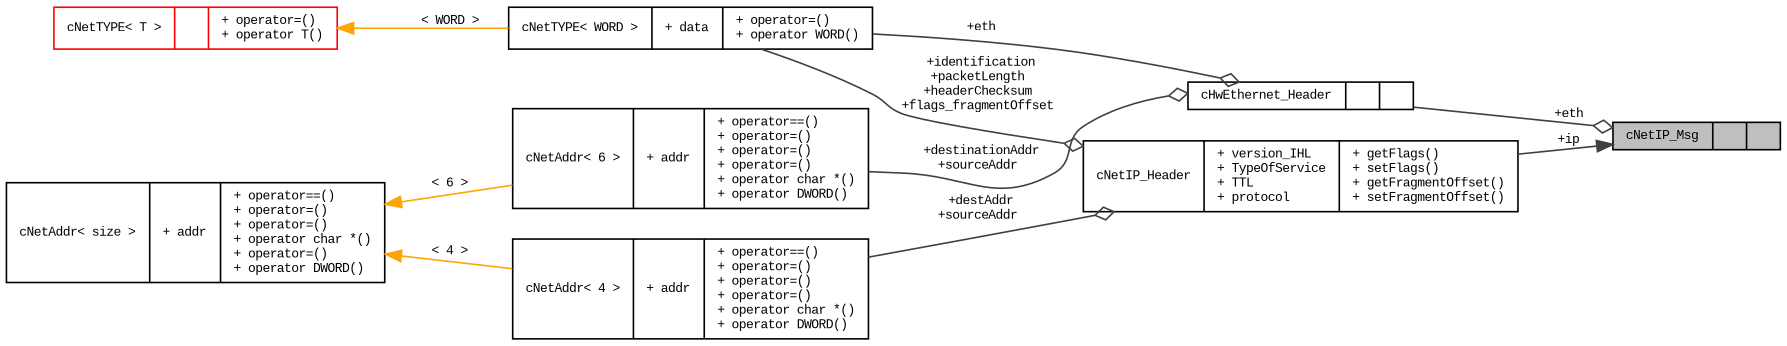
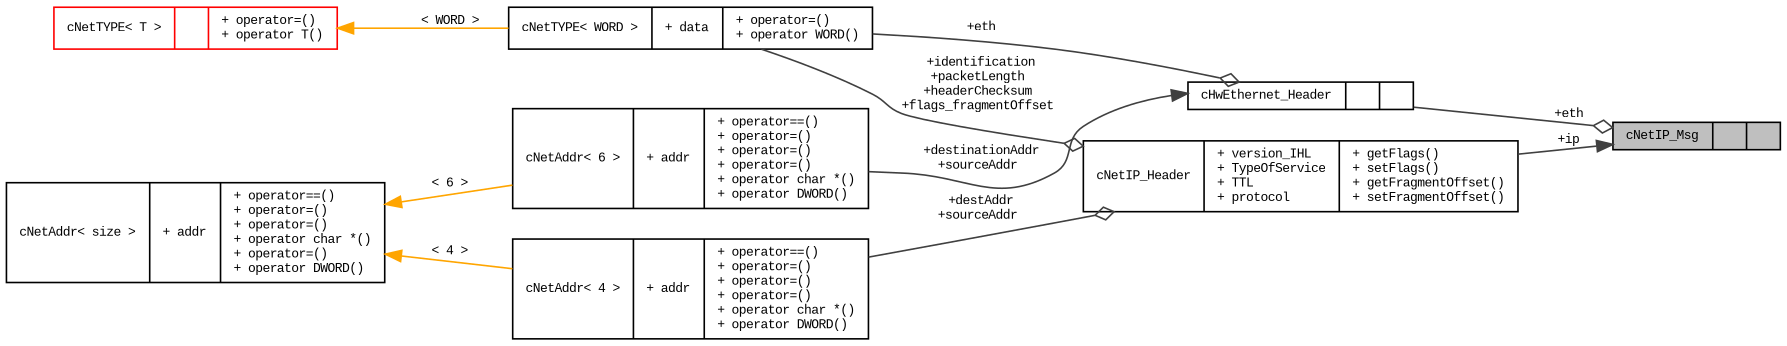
(1035, 182) -> (1037, 181)
